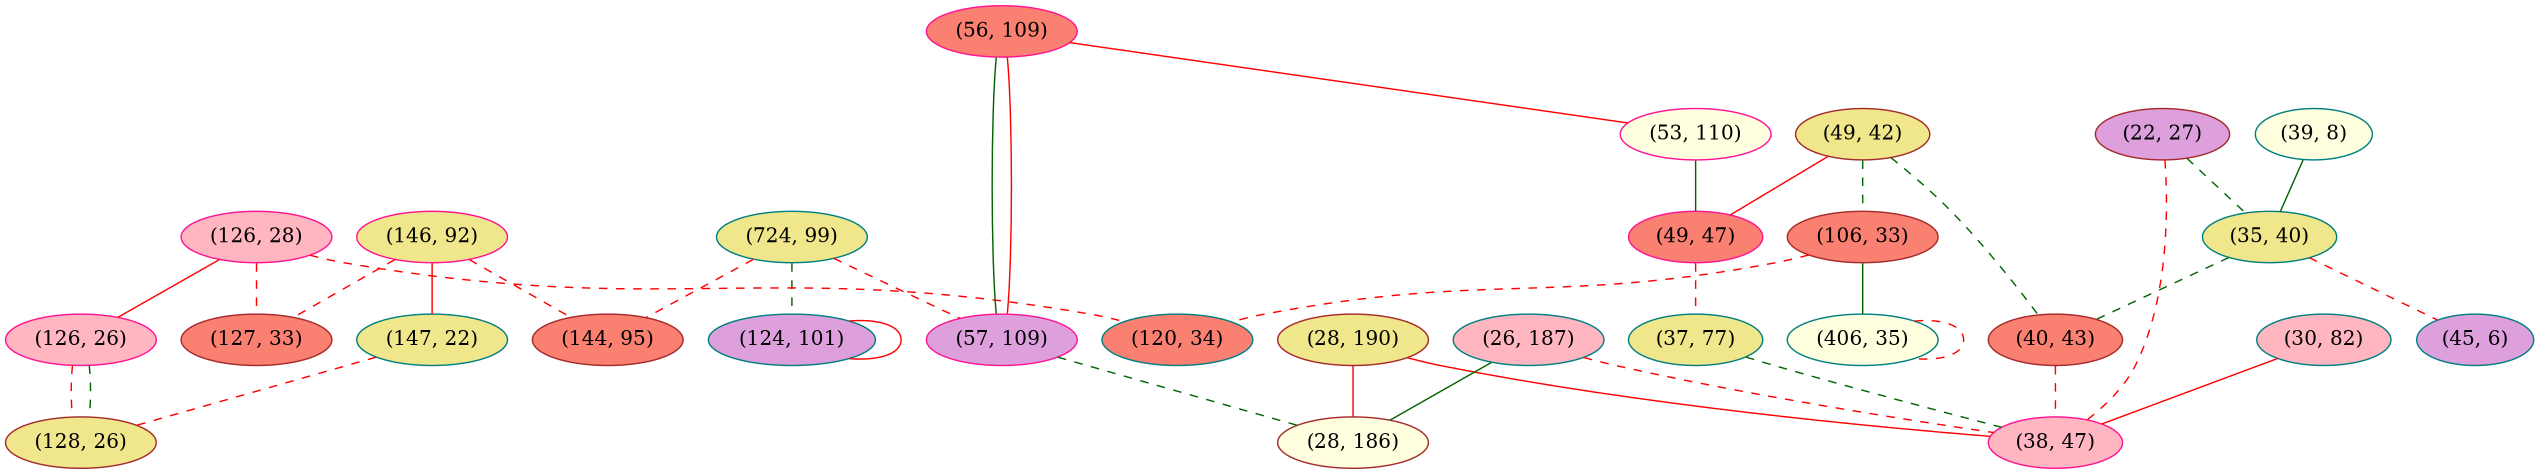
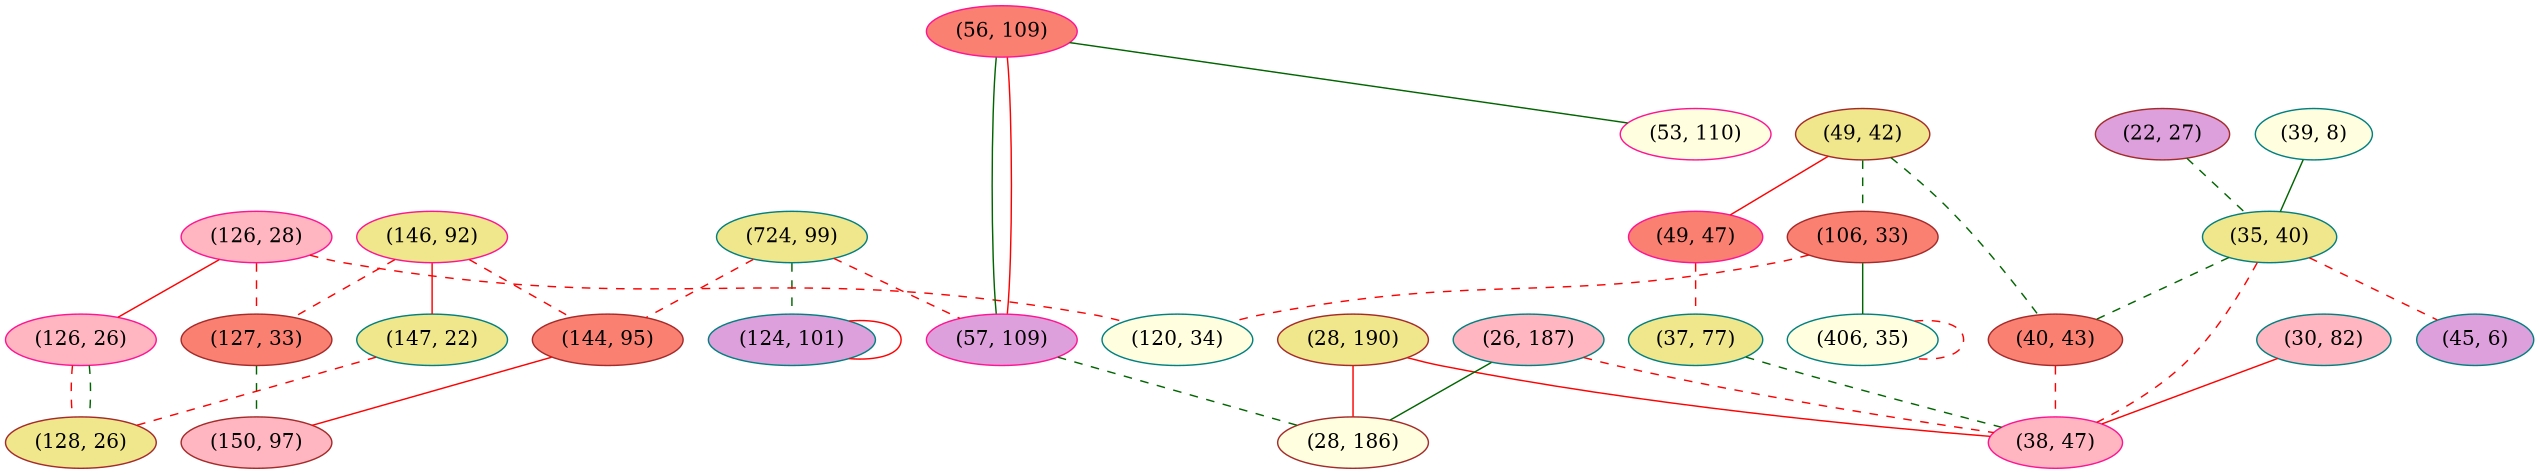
(1349, 83) -> (1349, 83)
(1696, 186) -> none
(2157, 301) -> (2191, 357)
(1177, 340) -> (1177, 340)
none -> (257, 443)
